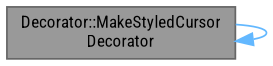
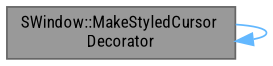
(121, 33) -> (121, 33)
